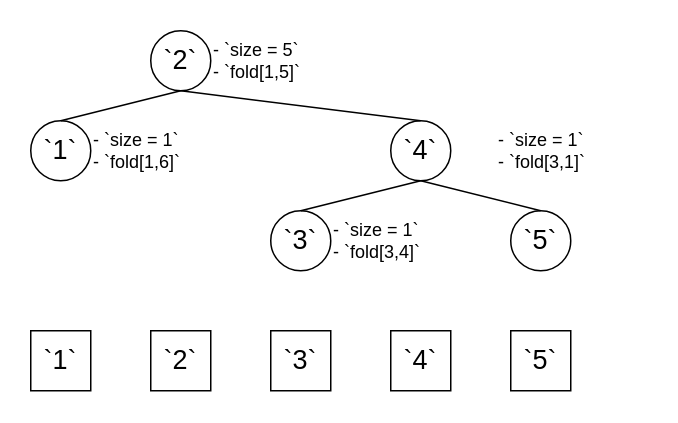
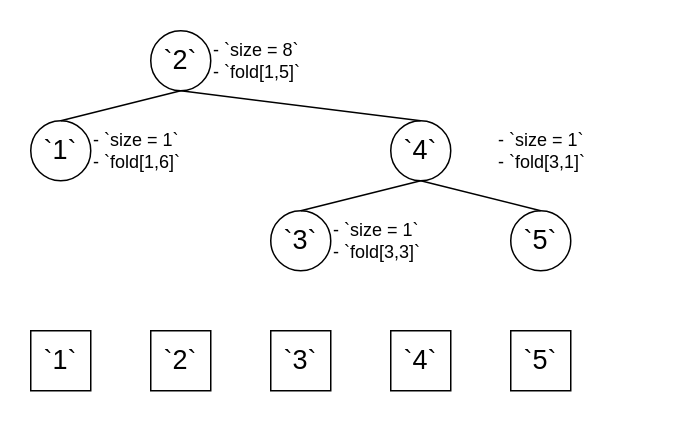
(272, 61) -> (272, 61)
(392, 241) -> (392, 241)
